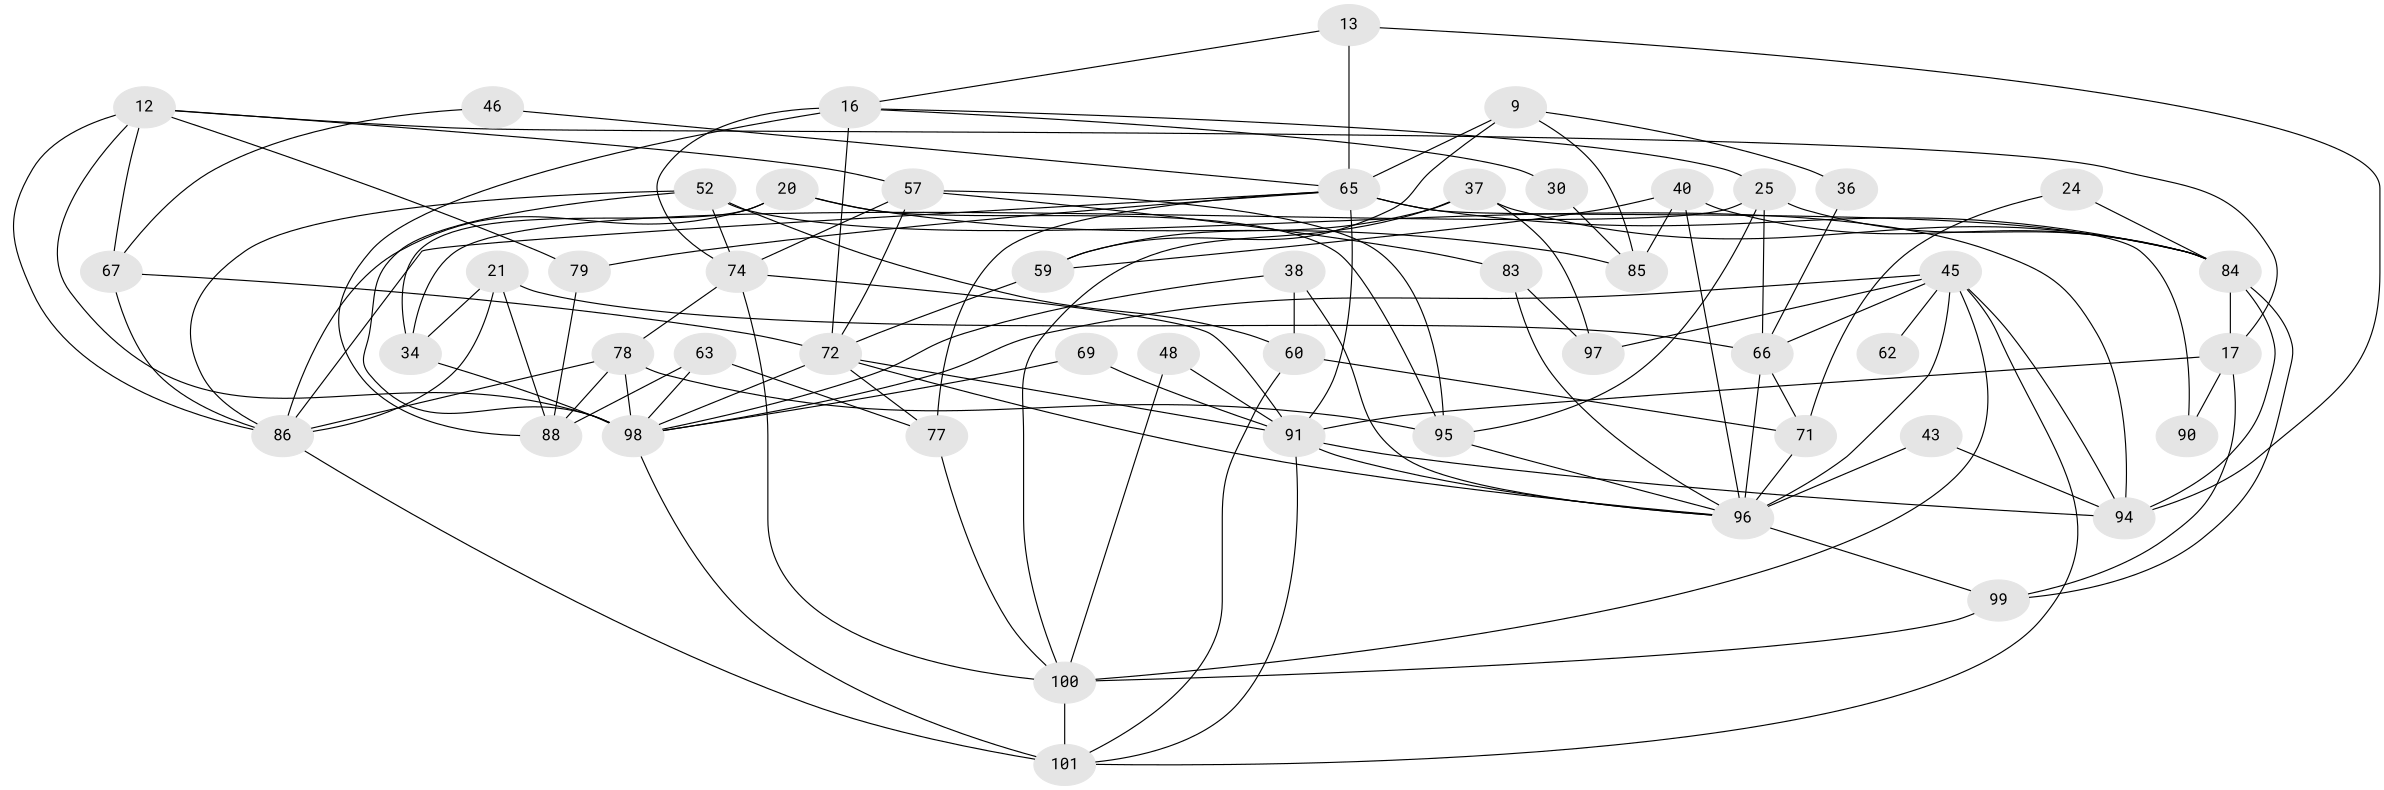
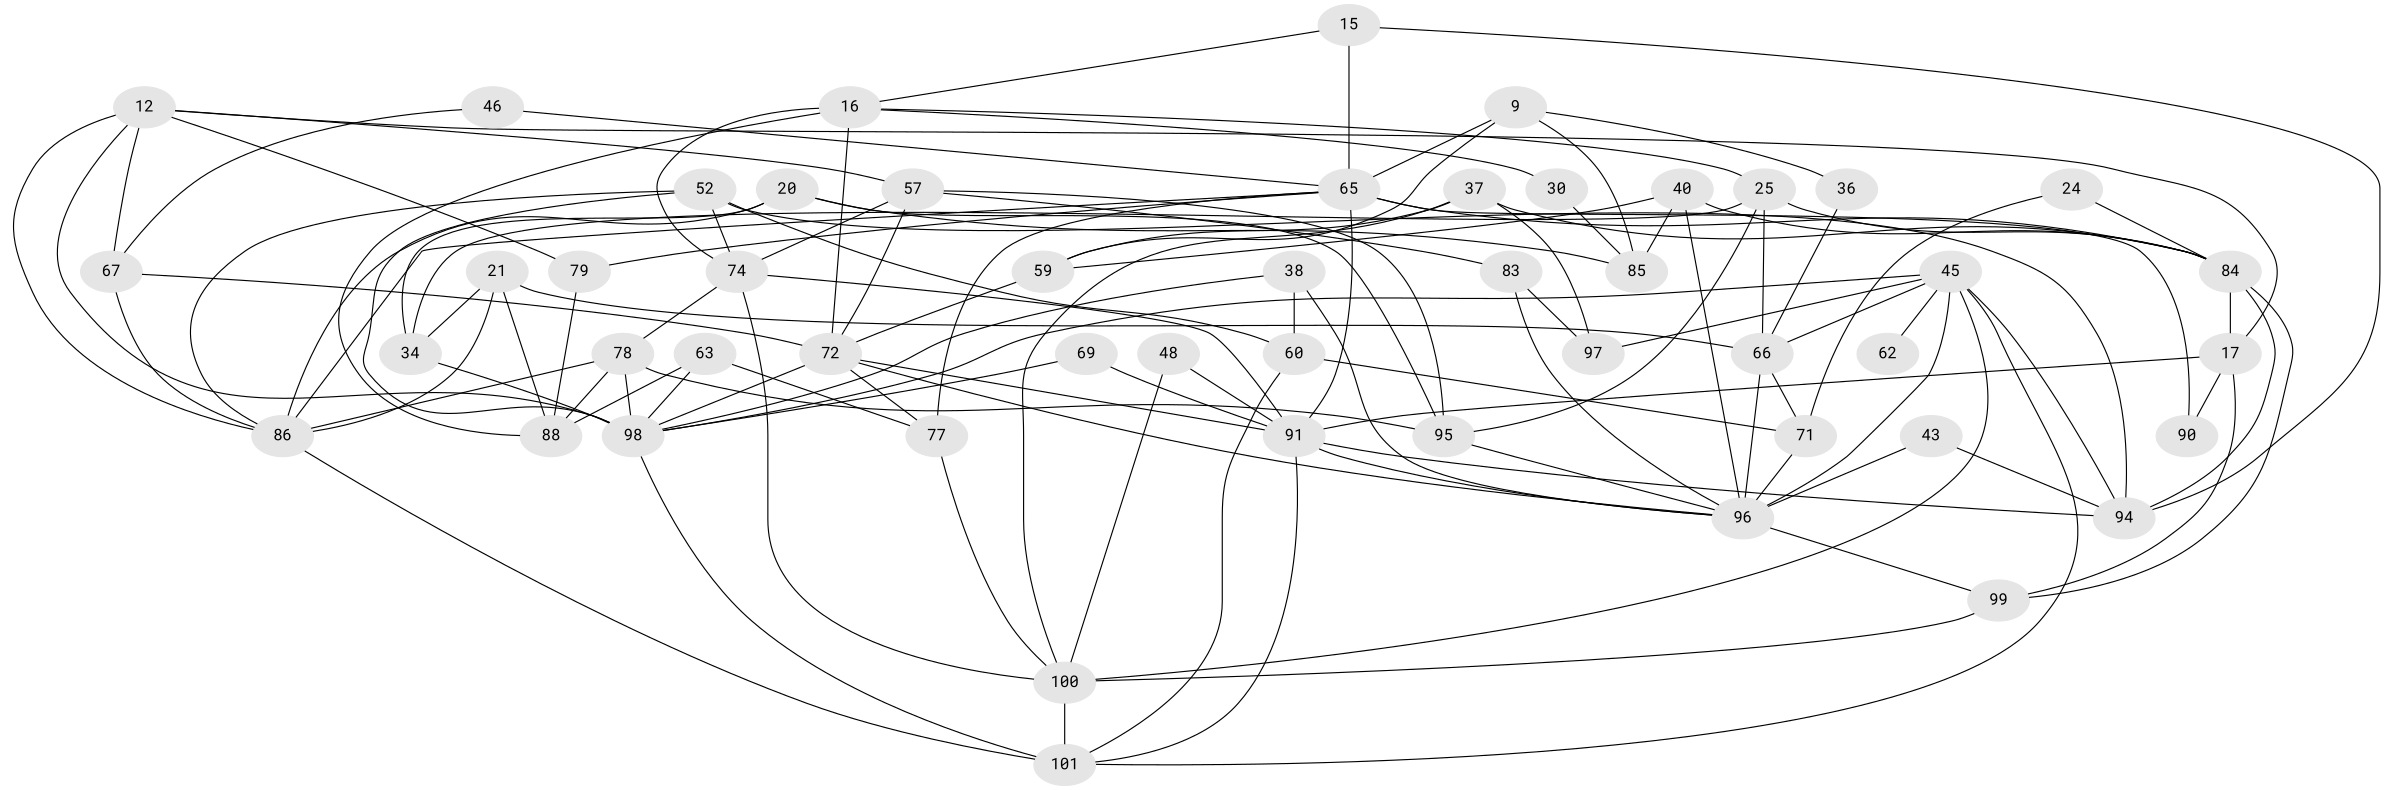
(1349, 25) -> (1349, 25)
